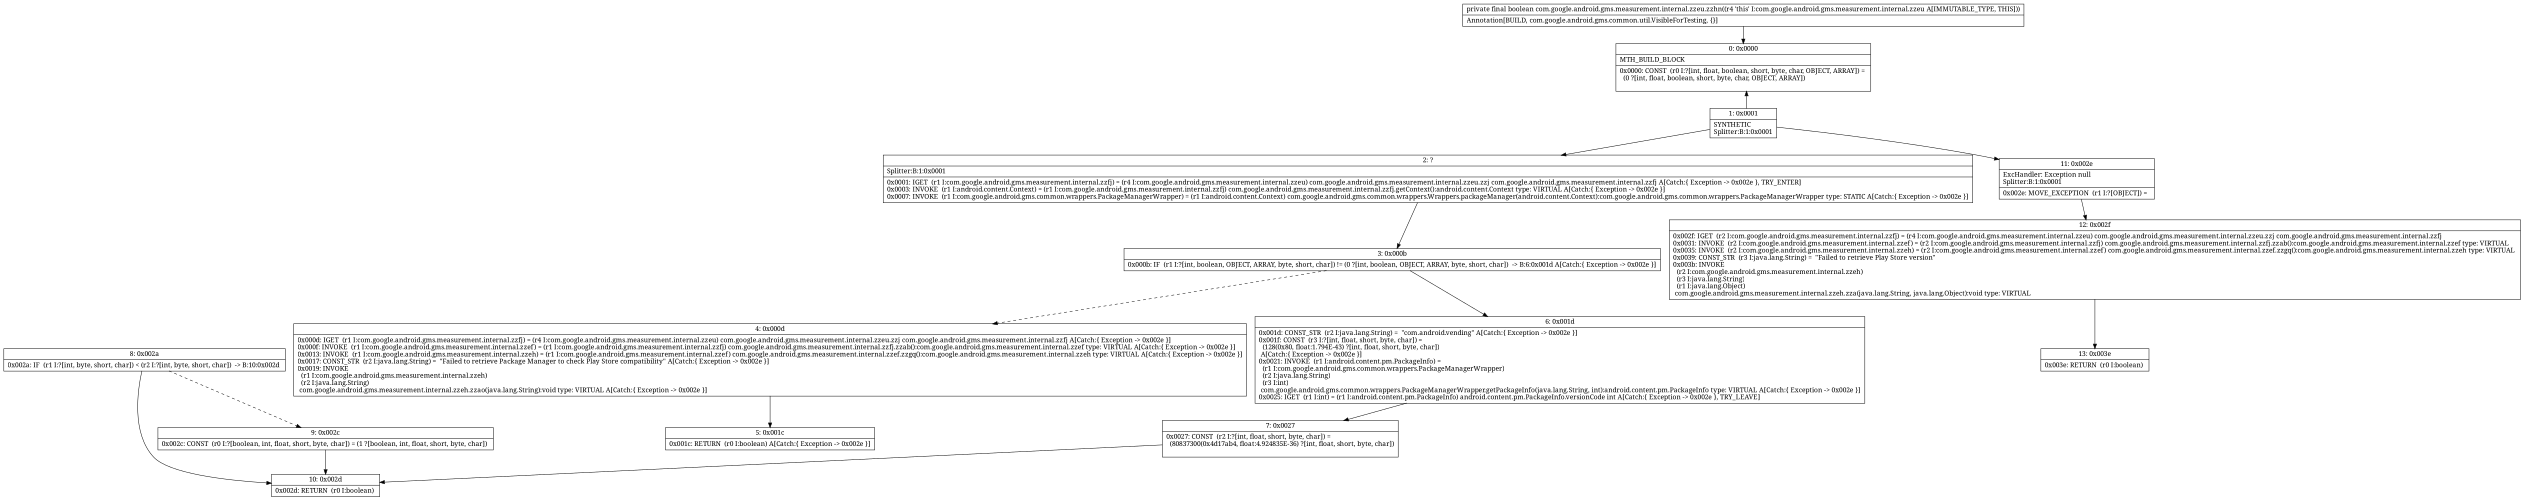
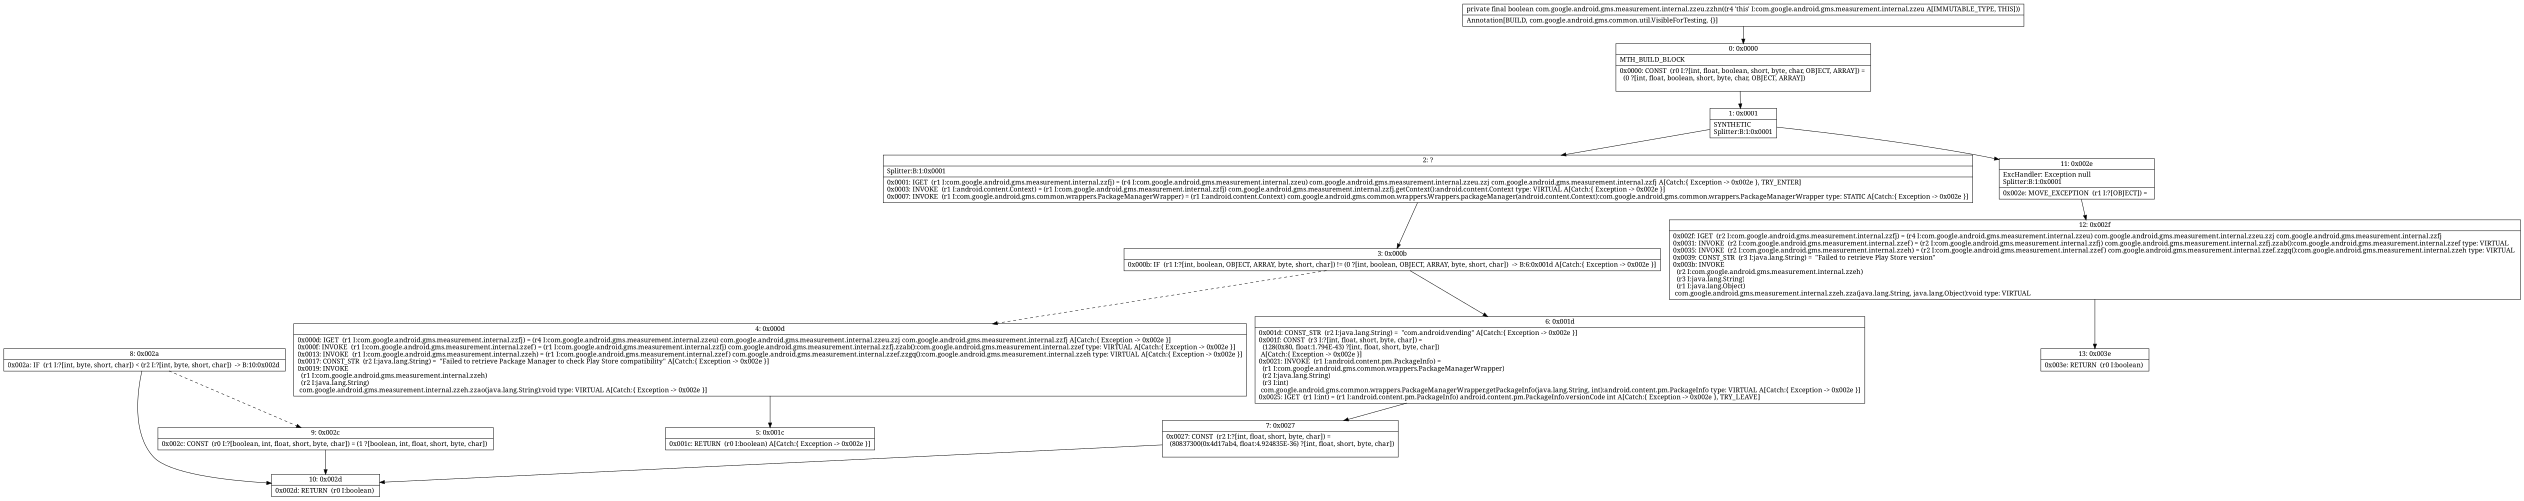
(1746, 102) -> (1740, 97)
